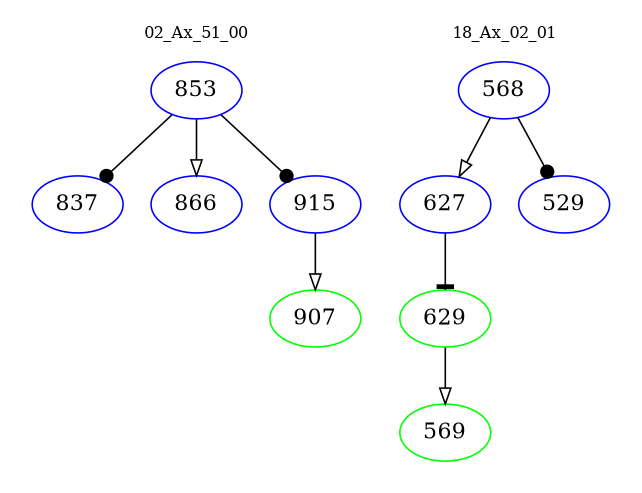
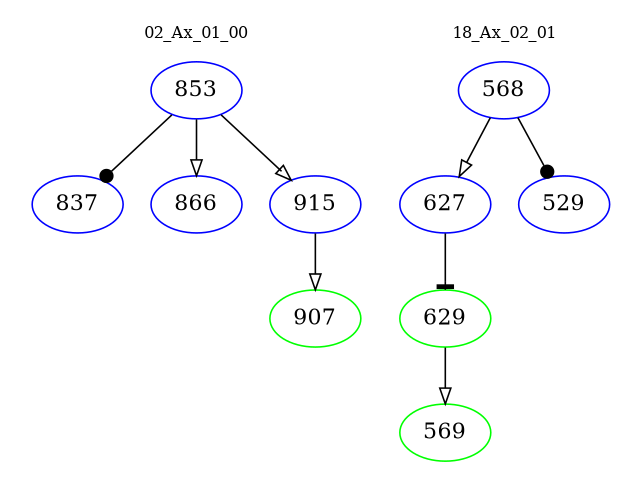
(197, 34) -> (197, 34)
(251, 143) -> (251, 143)
